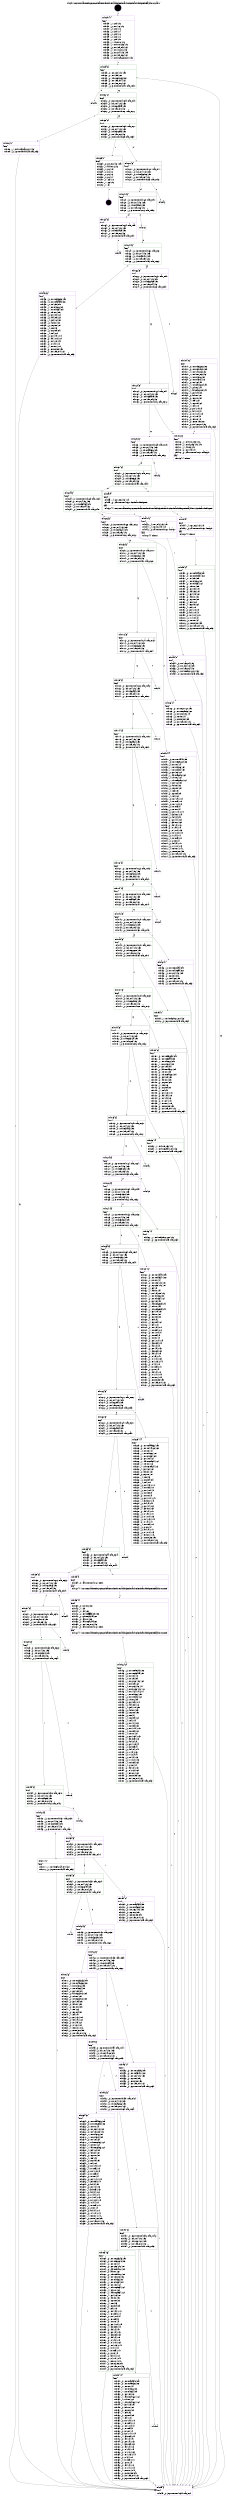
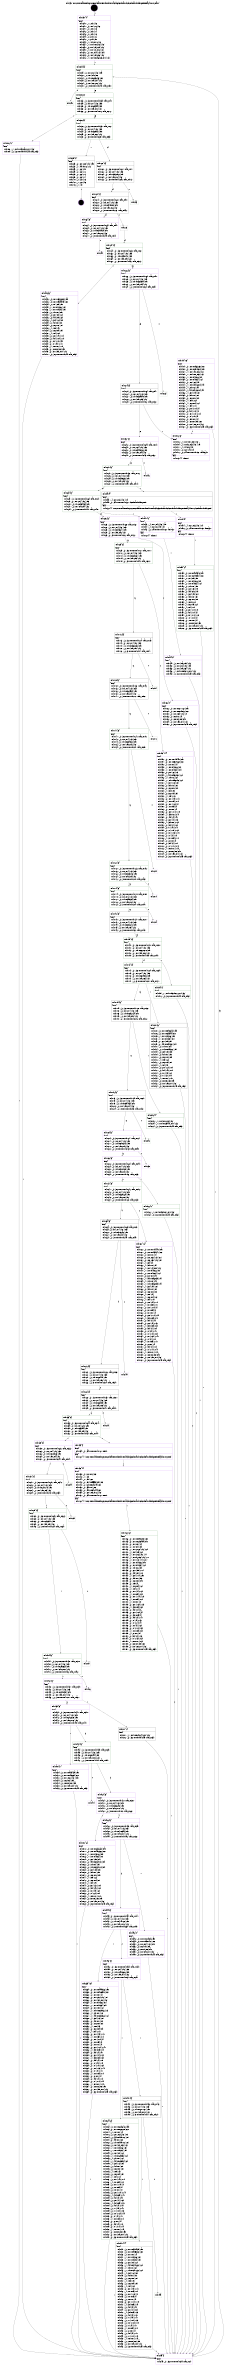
(175, 973) -> none
(20, 1204) -> (23, 1179)
(150, 1492) -> none
